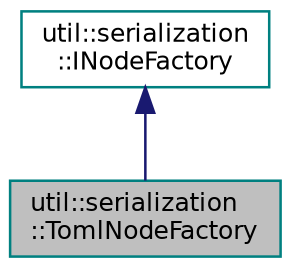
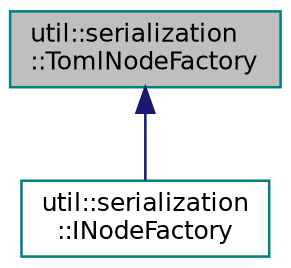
(145, 147) -> (145, 147)
